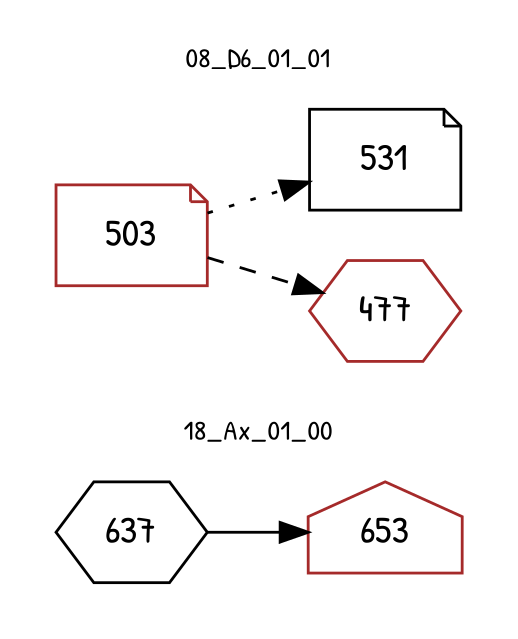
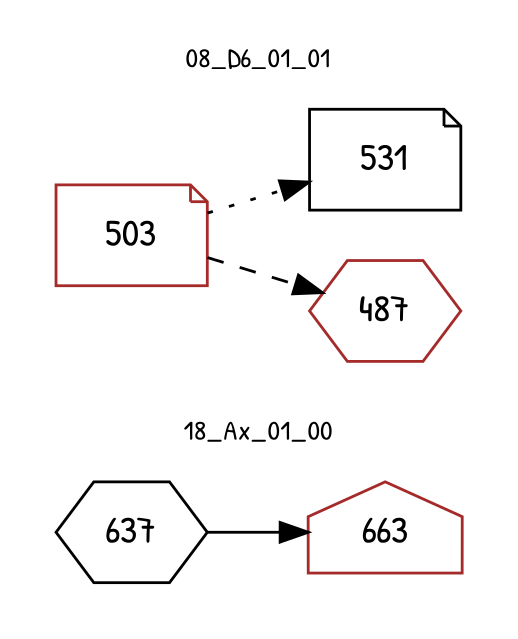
(385, 311) -> (385, 311)
(385, 532) -> (385, 532)
